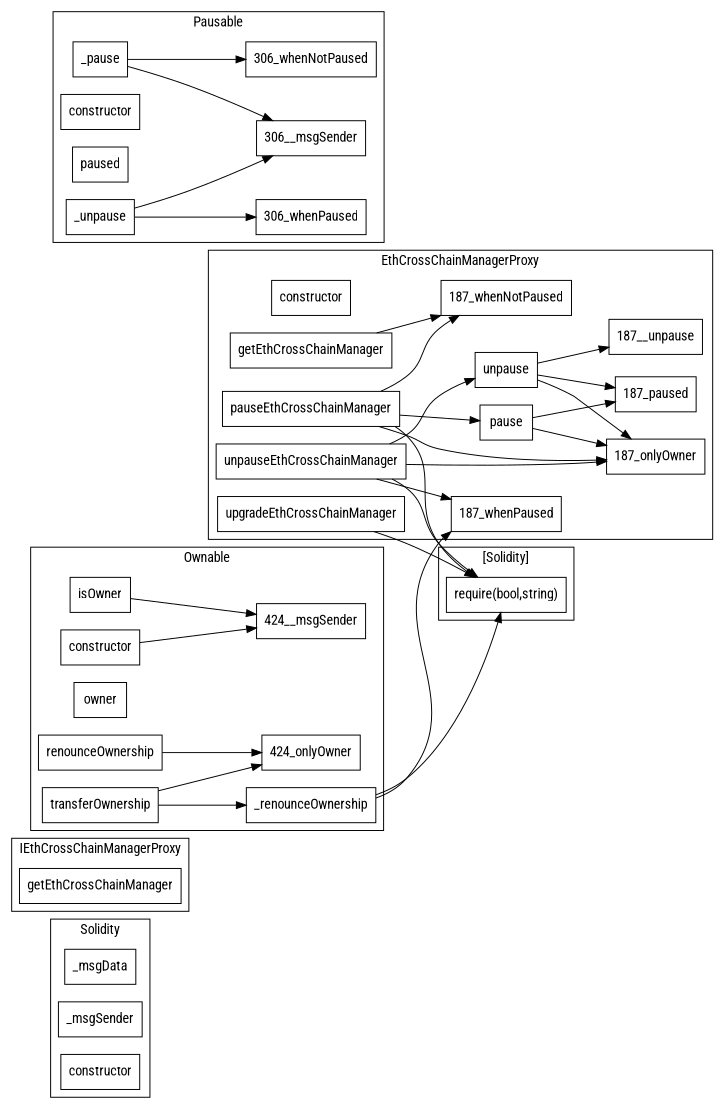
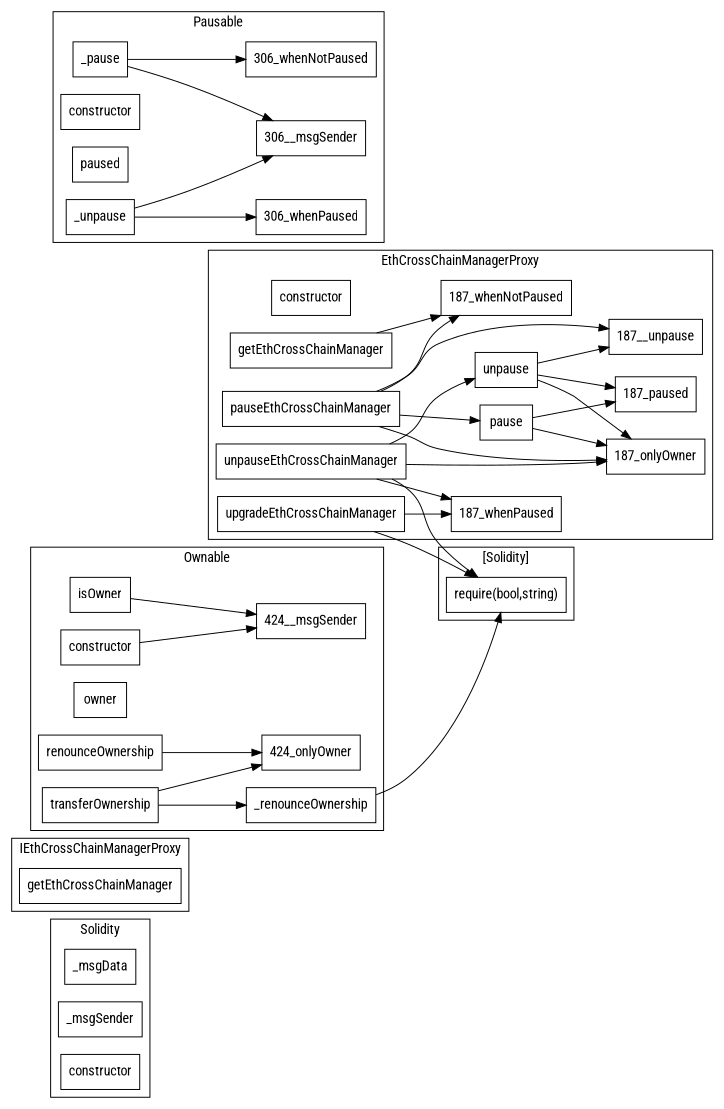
(425, 501) -> (478, 331)
(427, 676) -> (417, 514)
